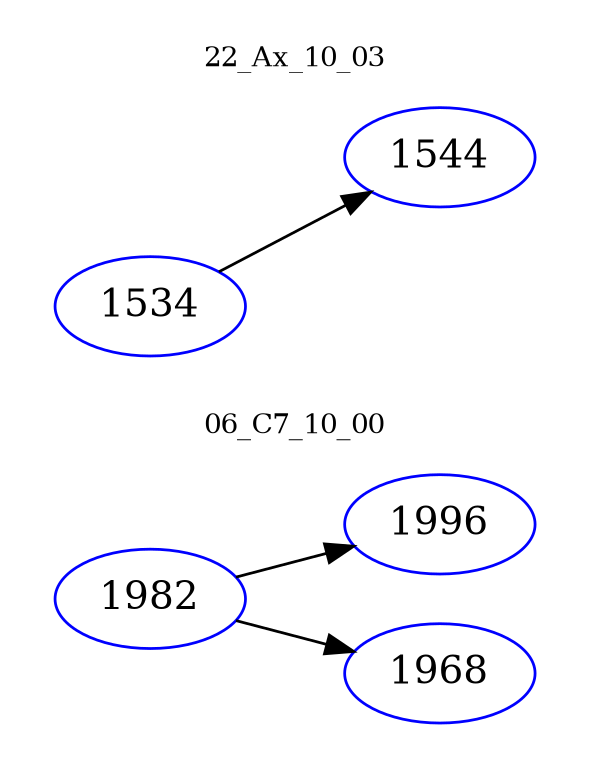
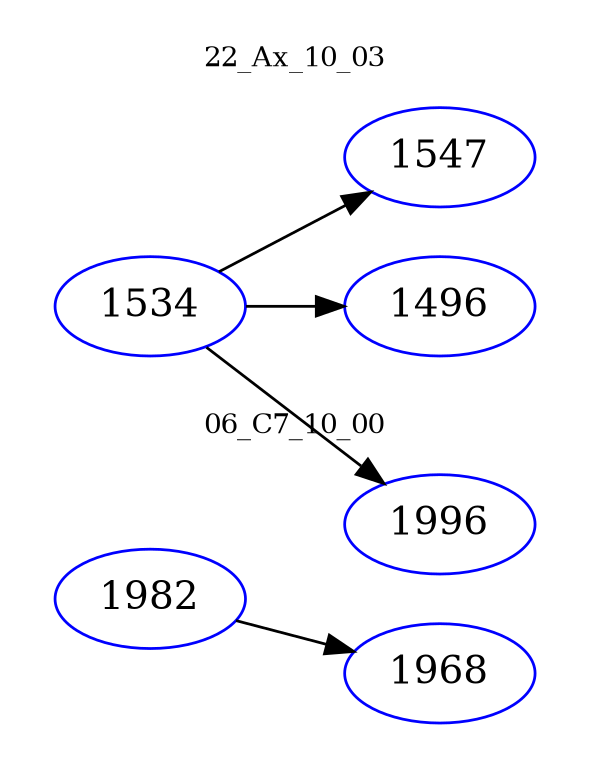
(440, 157) -> (440, 157)
none -> (440, 306)
(281, 565) -> (299, 419)
